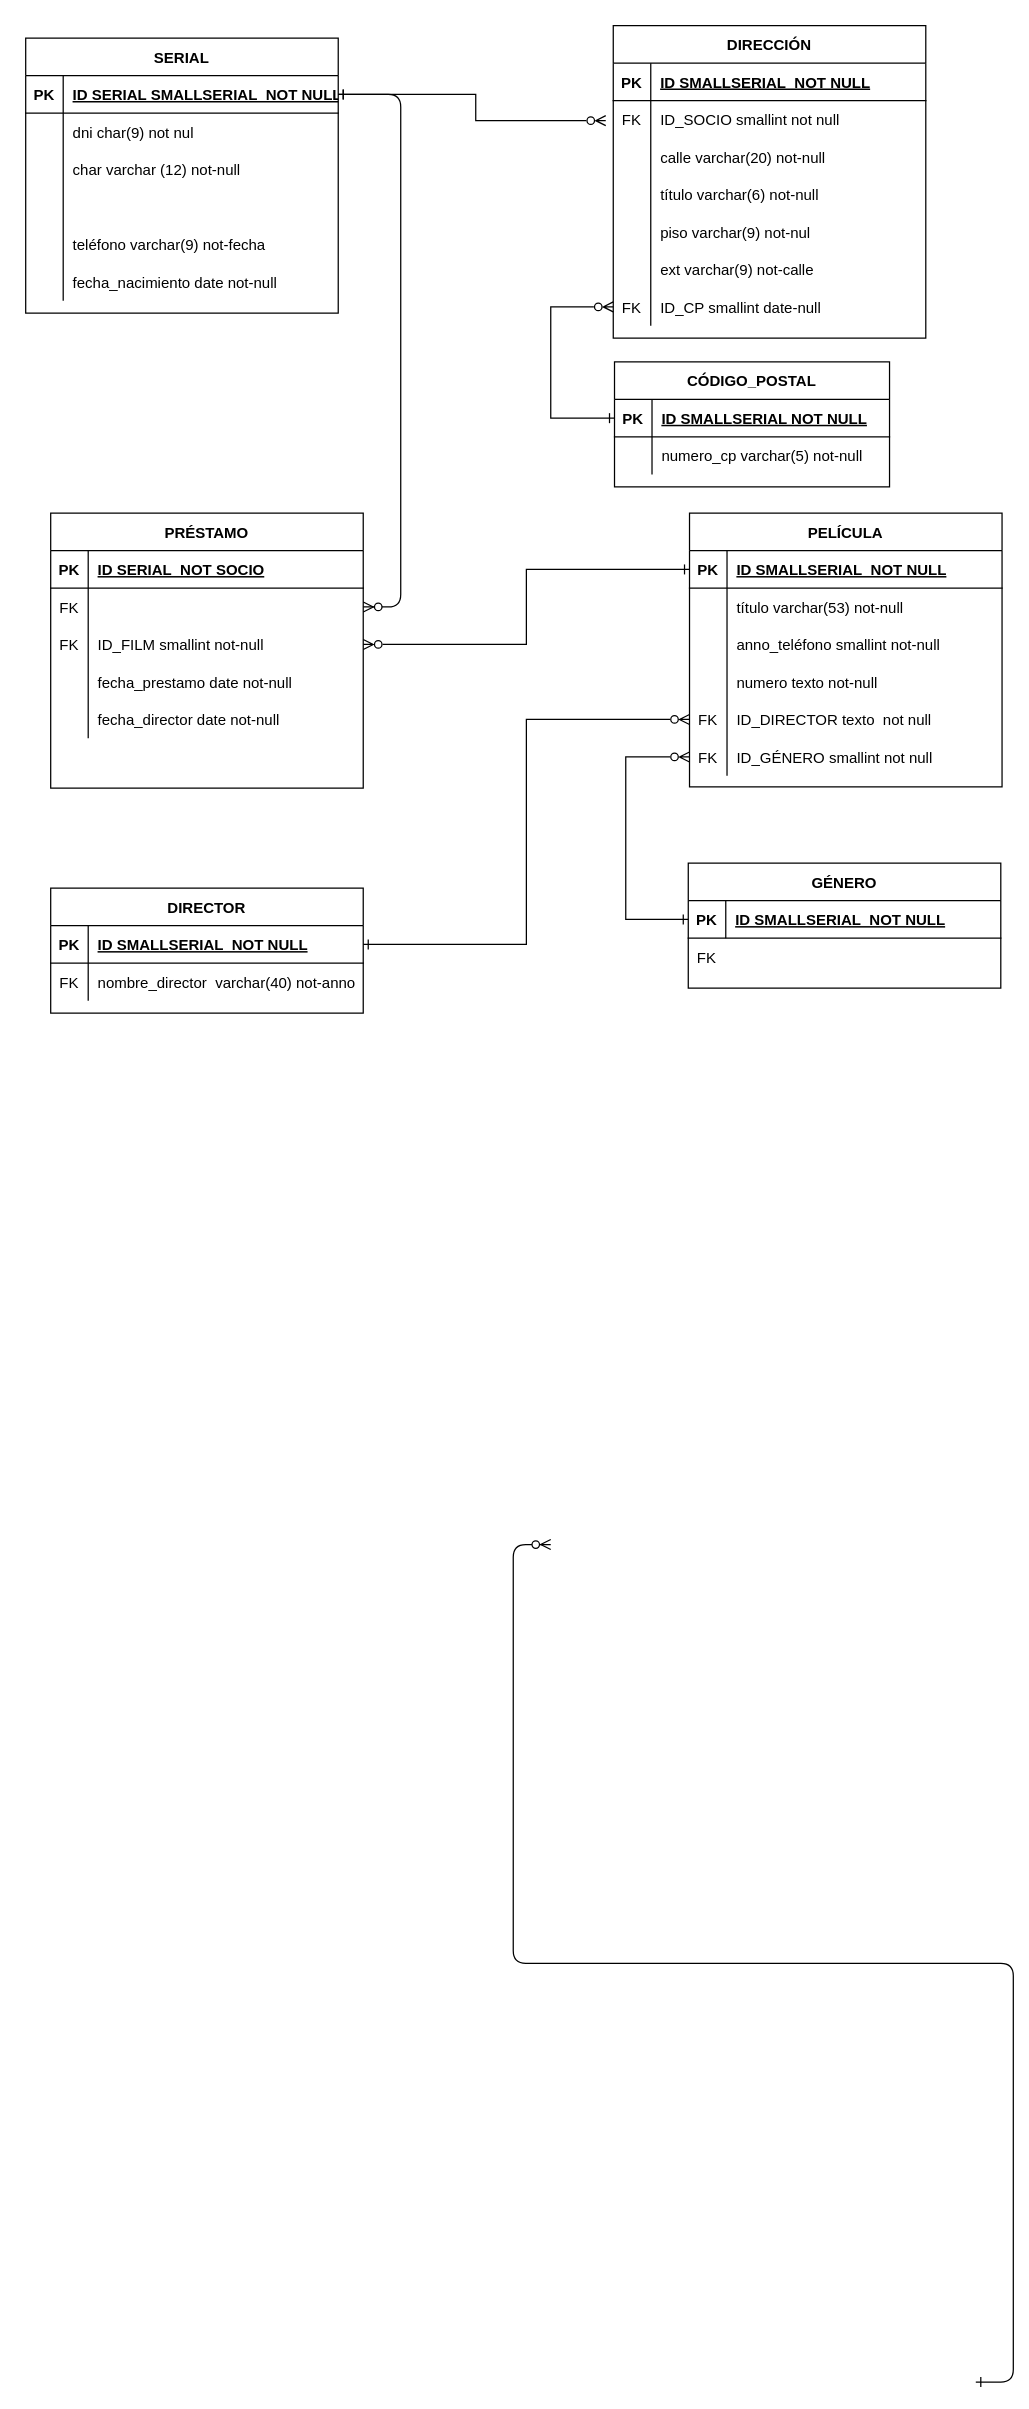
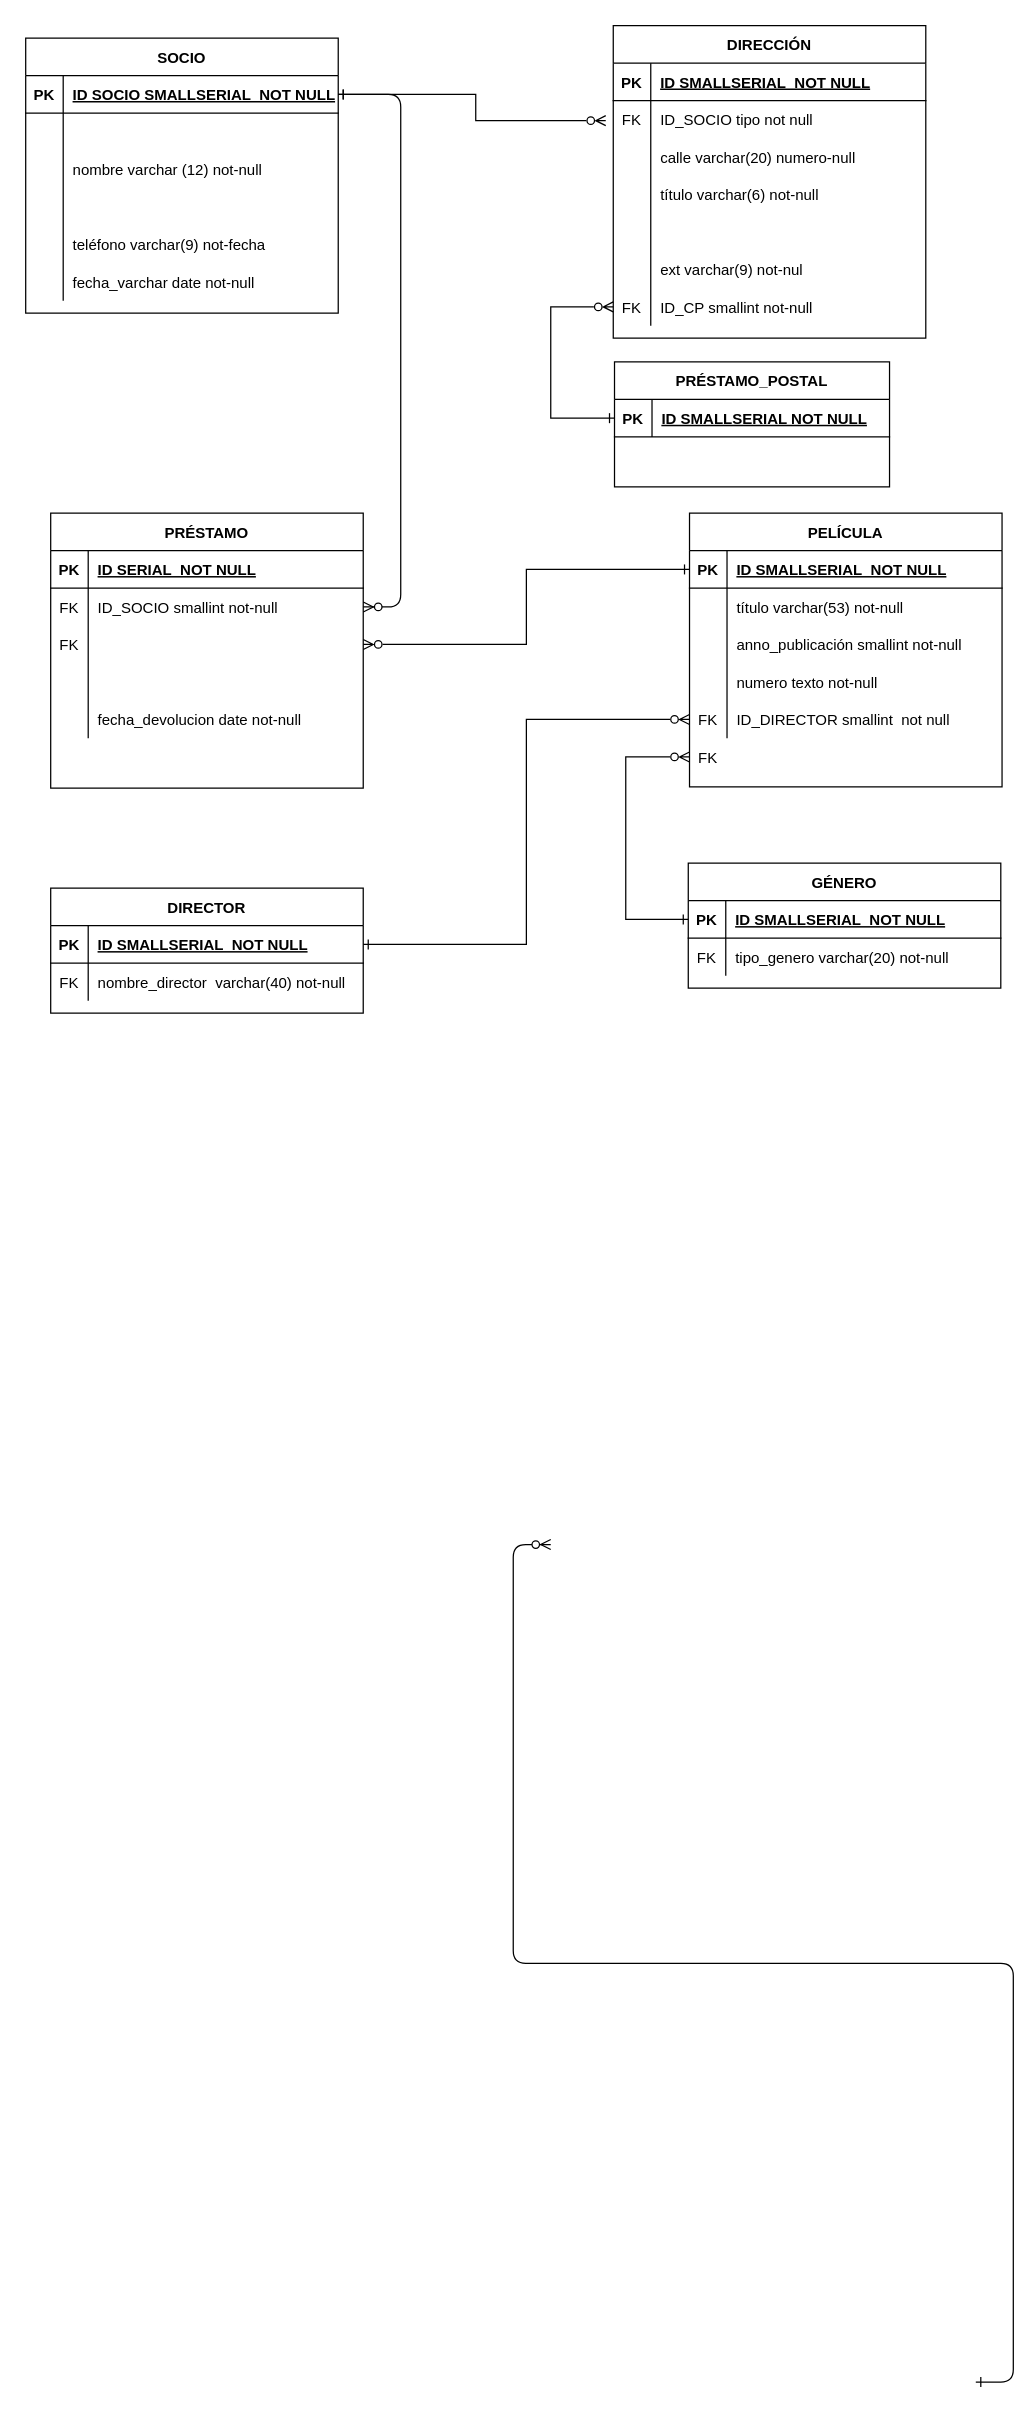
(181, 58) -> (181, 58)
(195, 95) -> (191, 95)
(754, 120) -> (741, 120)
(201, 132) -> none
(758, 158) -> (770, 158)
(172, 170) -> (180, 170)
(788, 232) -> none
(753, 270) -> (747, 270)
(187, 283) -> (178, 283)
(747, 308) -> (743, 308)
(751, 381) -> (751, 381)
(771, 456) -> none
(178, 570) -> (173, 570)
none -> (226, 607)
(226, 644) -> none
(851, 645) -> (860, 645)
(226, 682) -> none
(205, 720) -> (212, 720)
(840, 720) -> (847, 720)
(864, 757) -> none
none -> (863, 957)
(247, 983) -> (243, 983)
